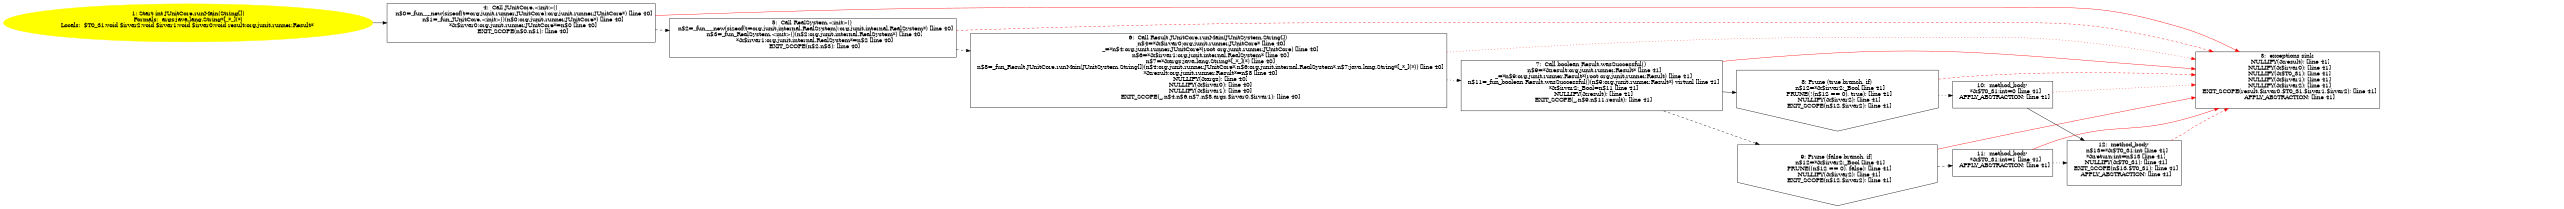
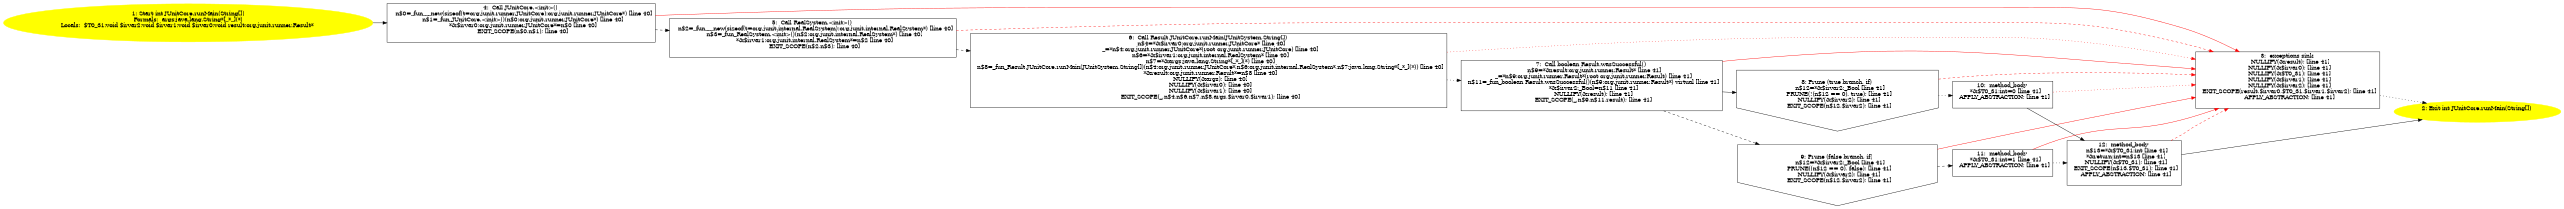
none -> (2477, 112)
